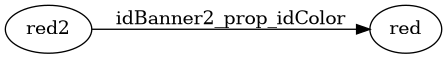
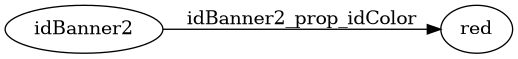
(49, 29) -> (84, 29)
